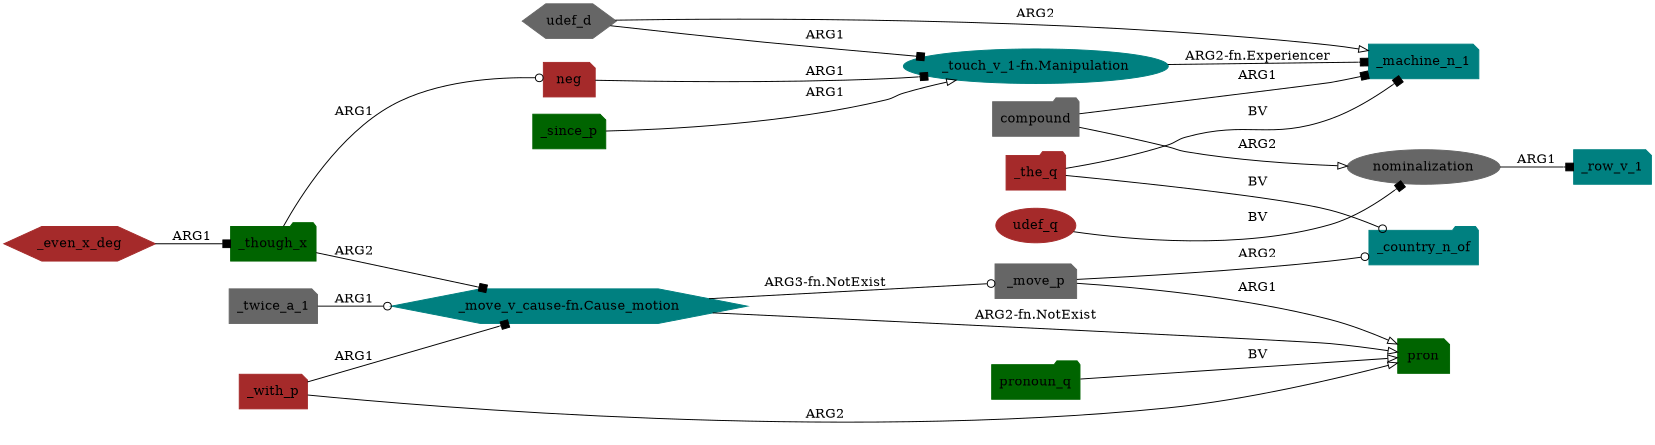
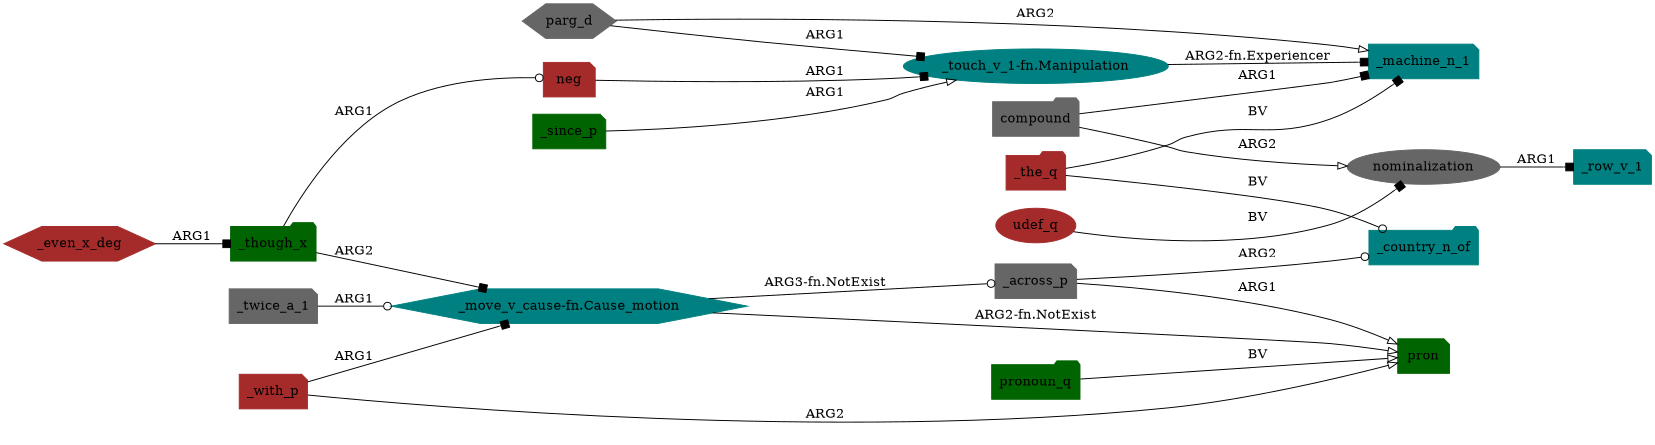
(569, 21) -> (569, 21)
(1036, 281) -> (1036, 281)
